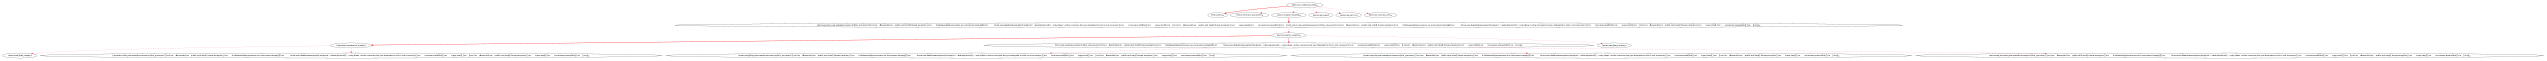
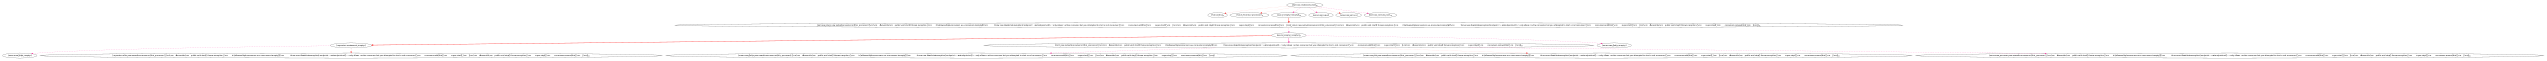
(1257, 9) -> (1257, 9)
